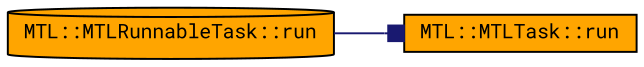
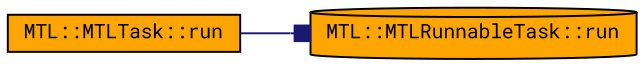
(359, 33) -> (266, 33)
